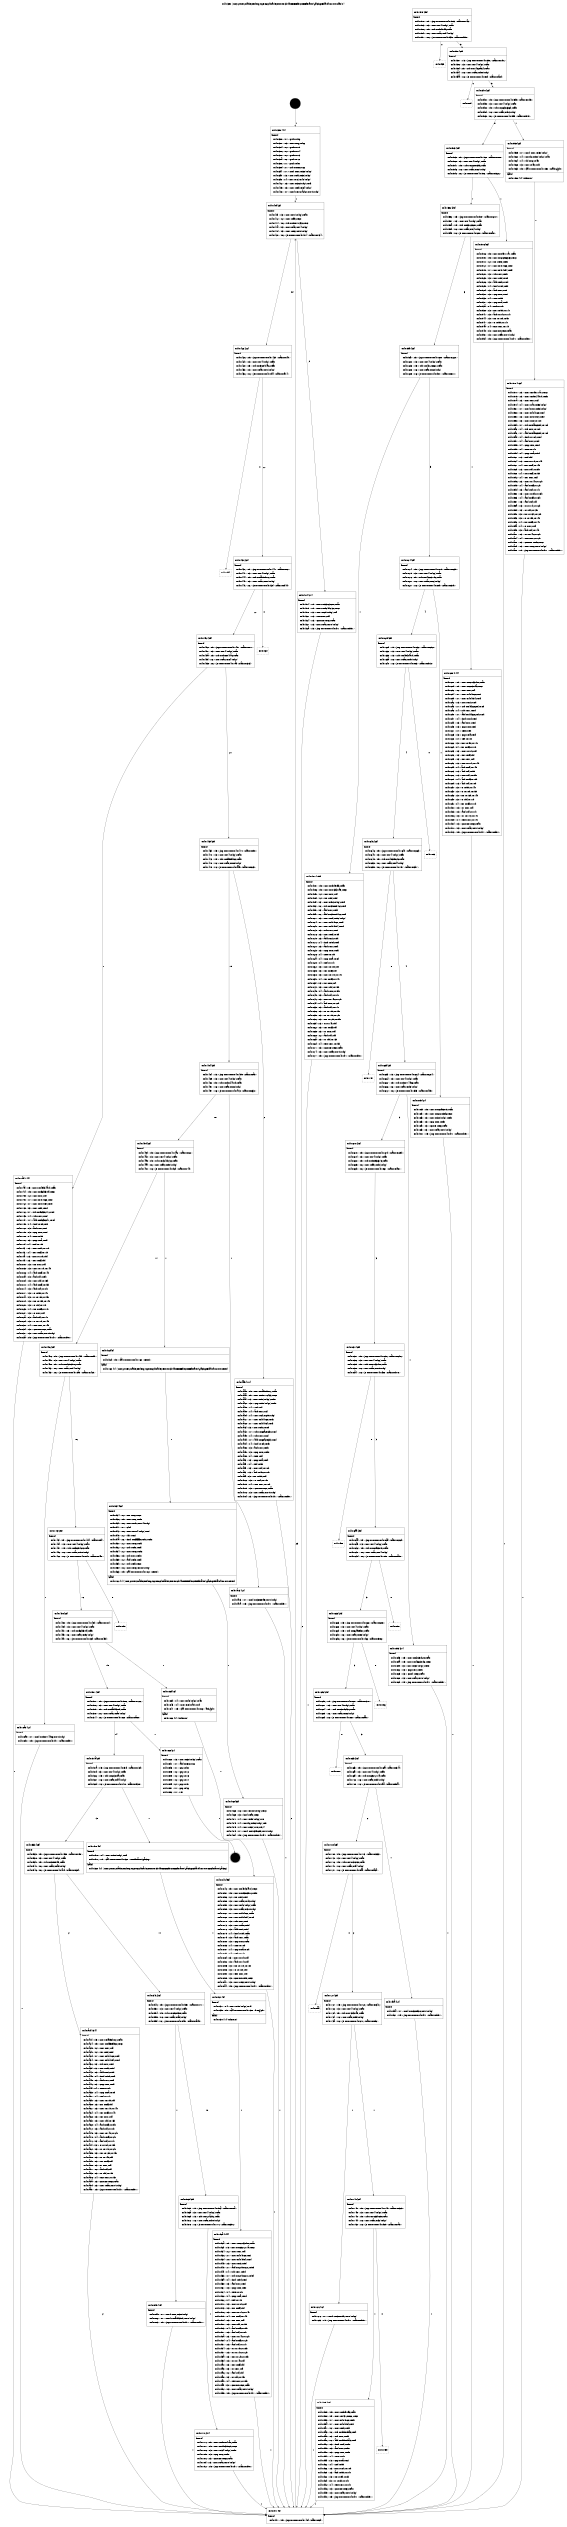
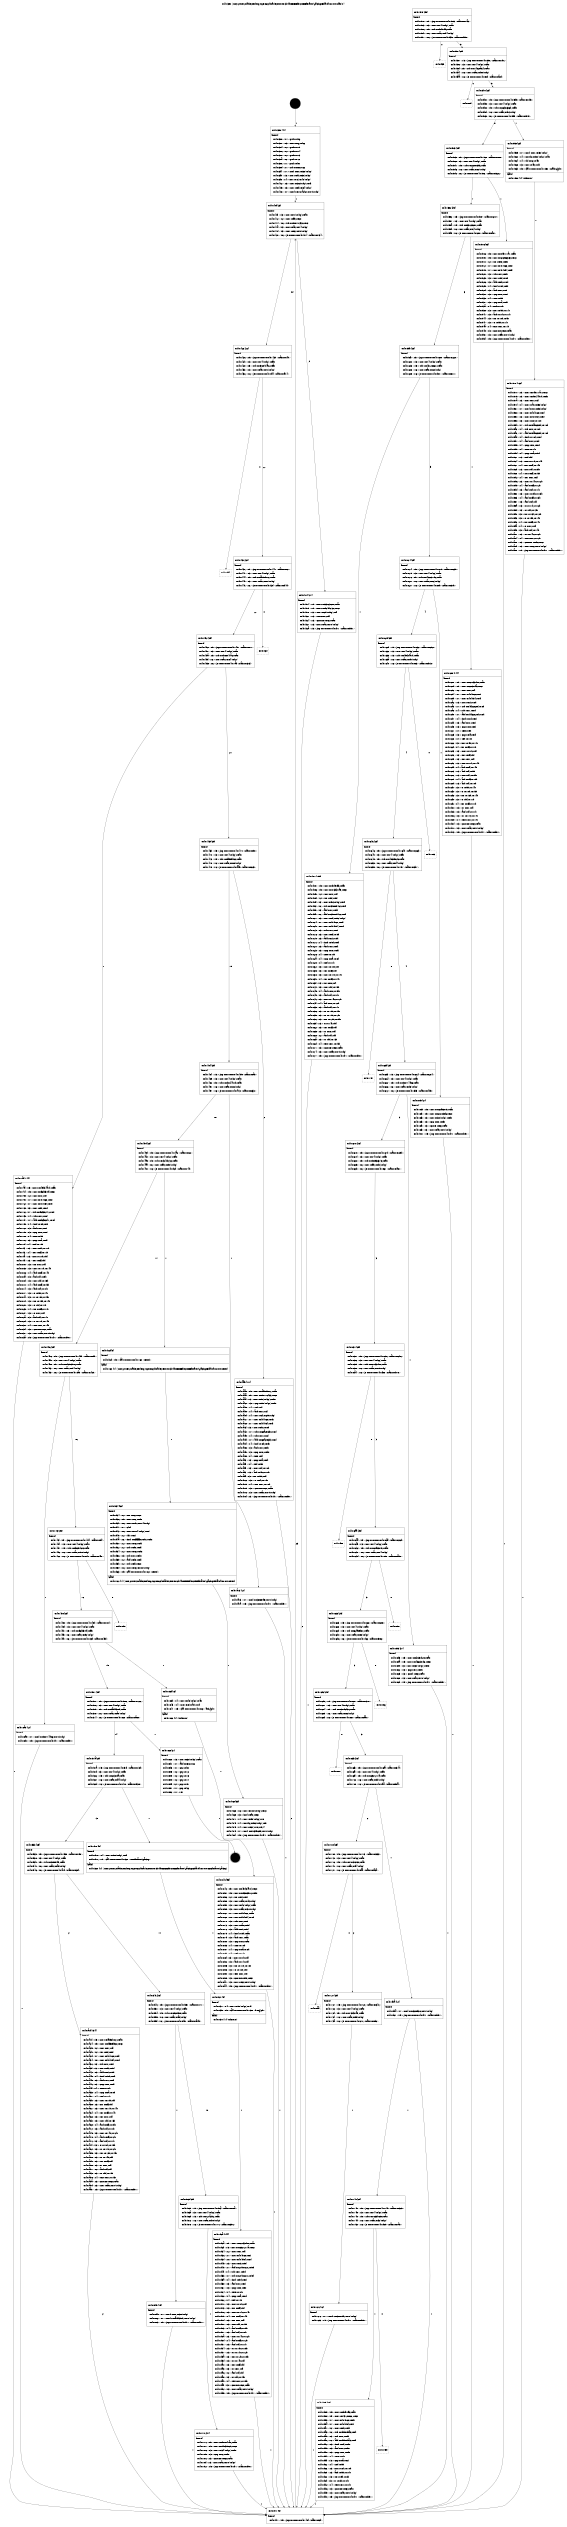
(364, 2110) -> (390, 2106)
